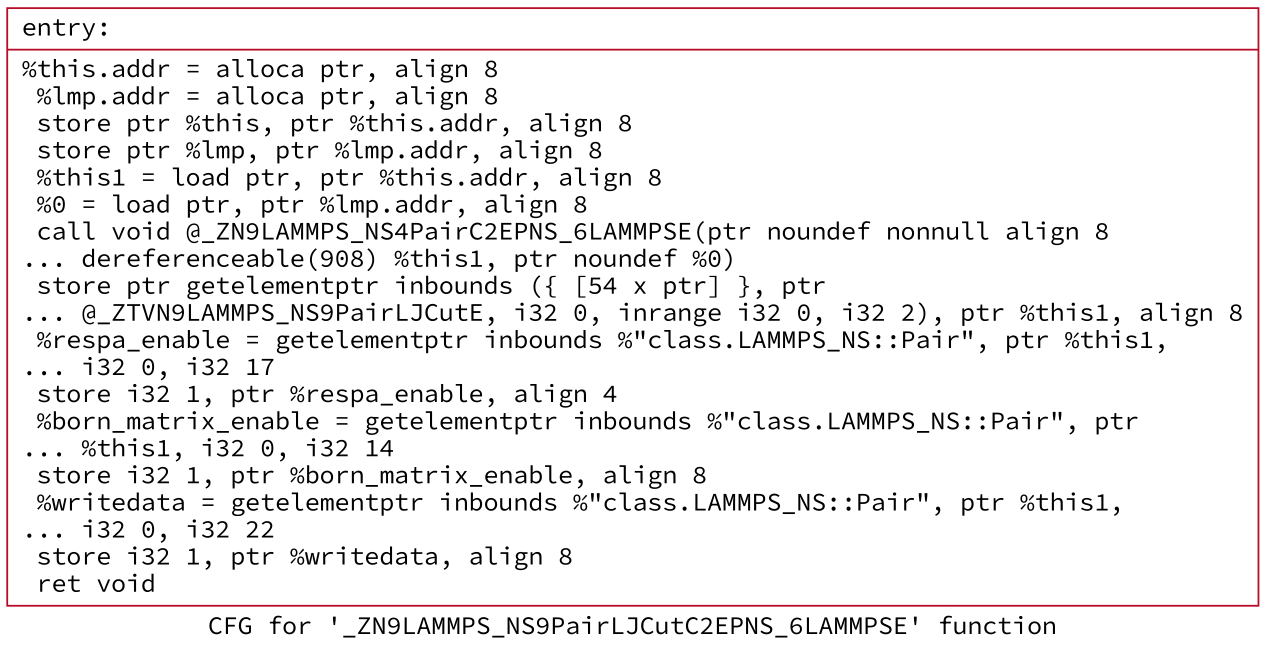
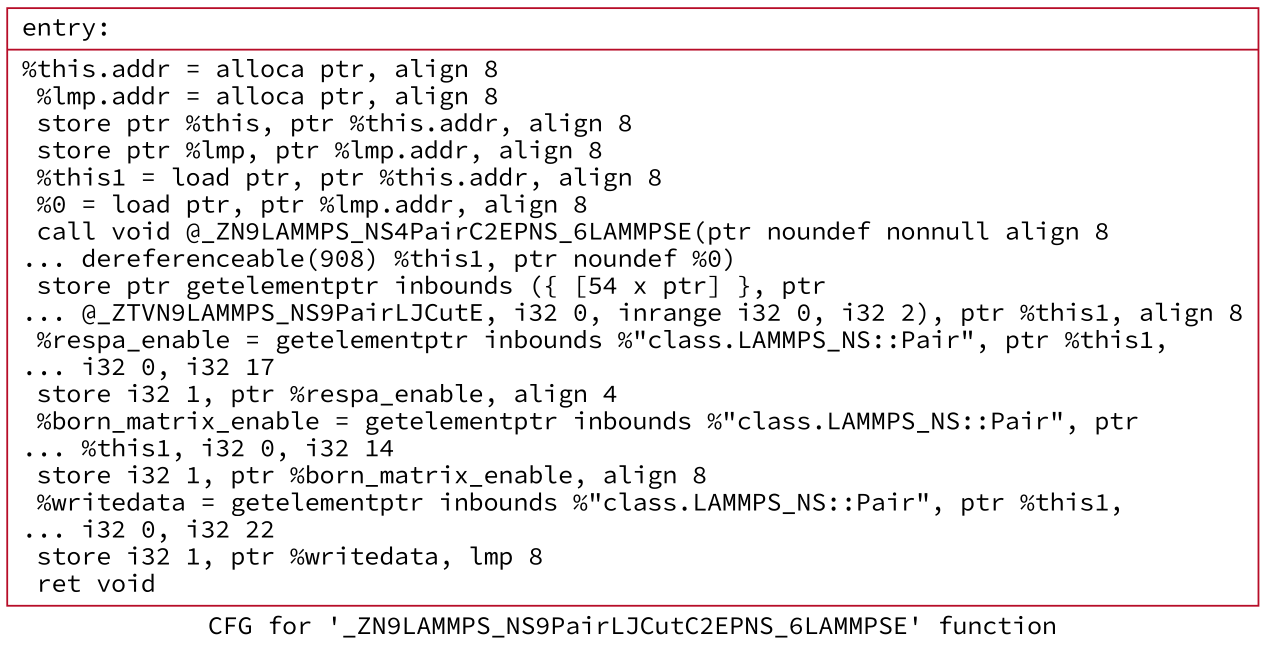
(298, 557) -> (283, 557)
